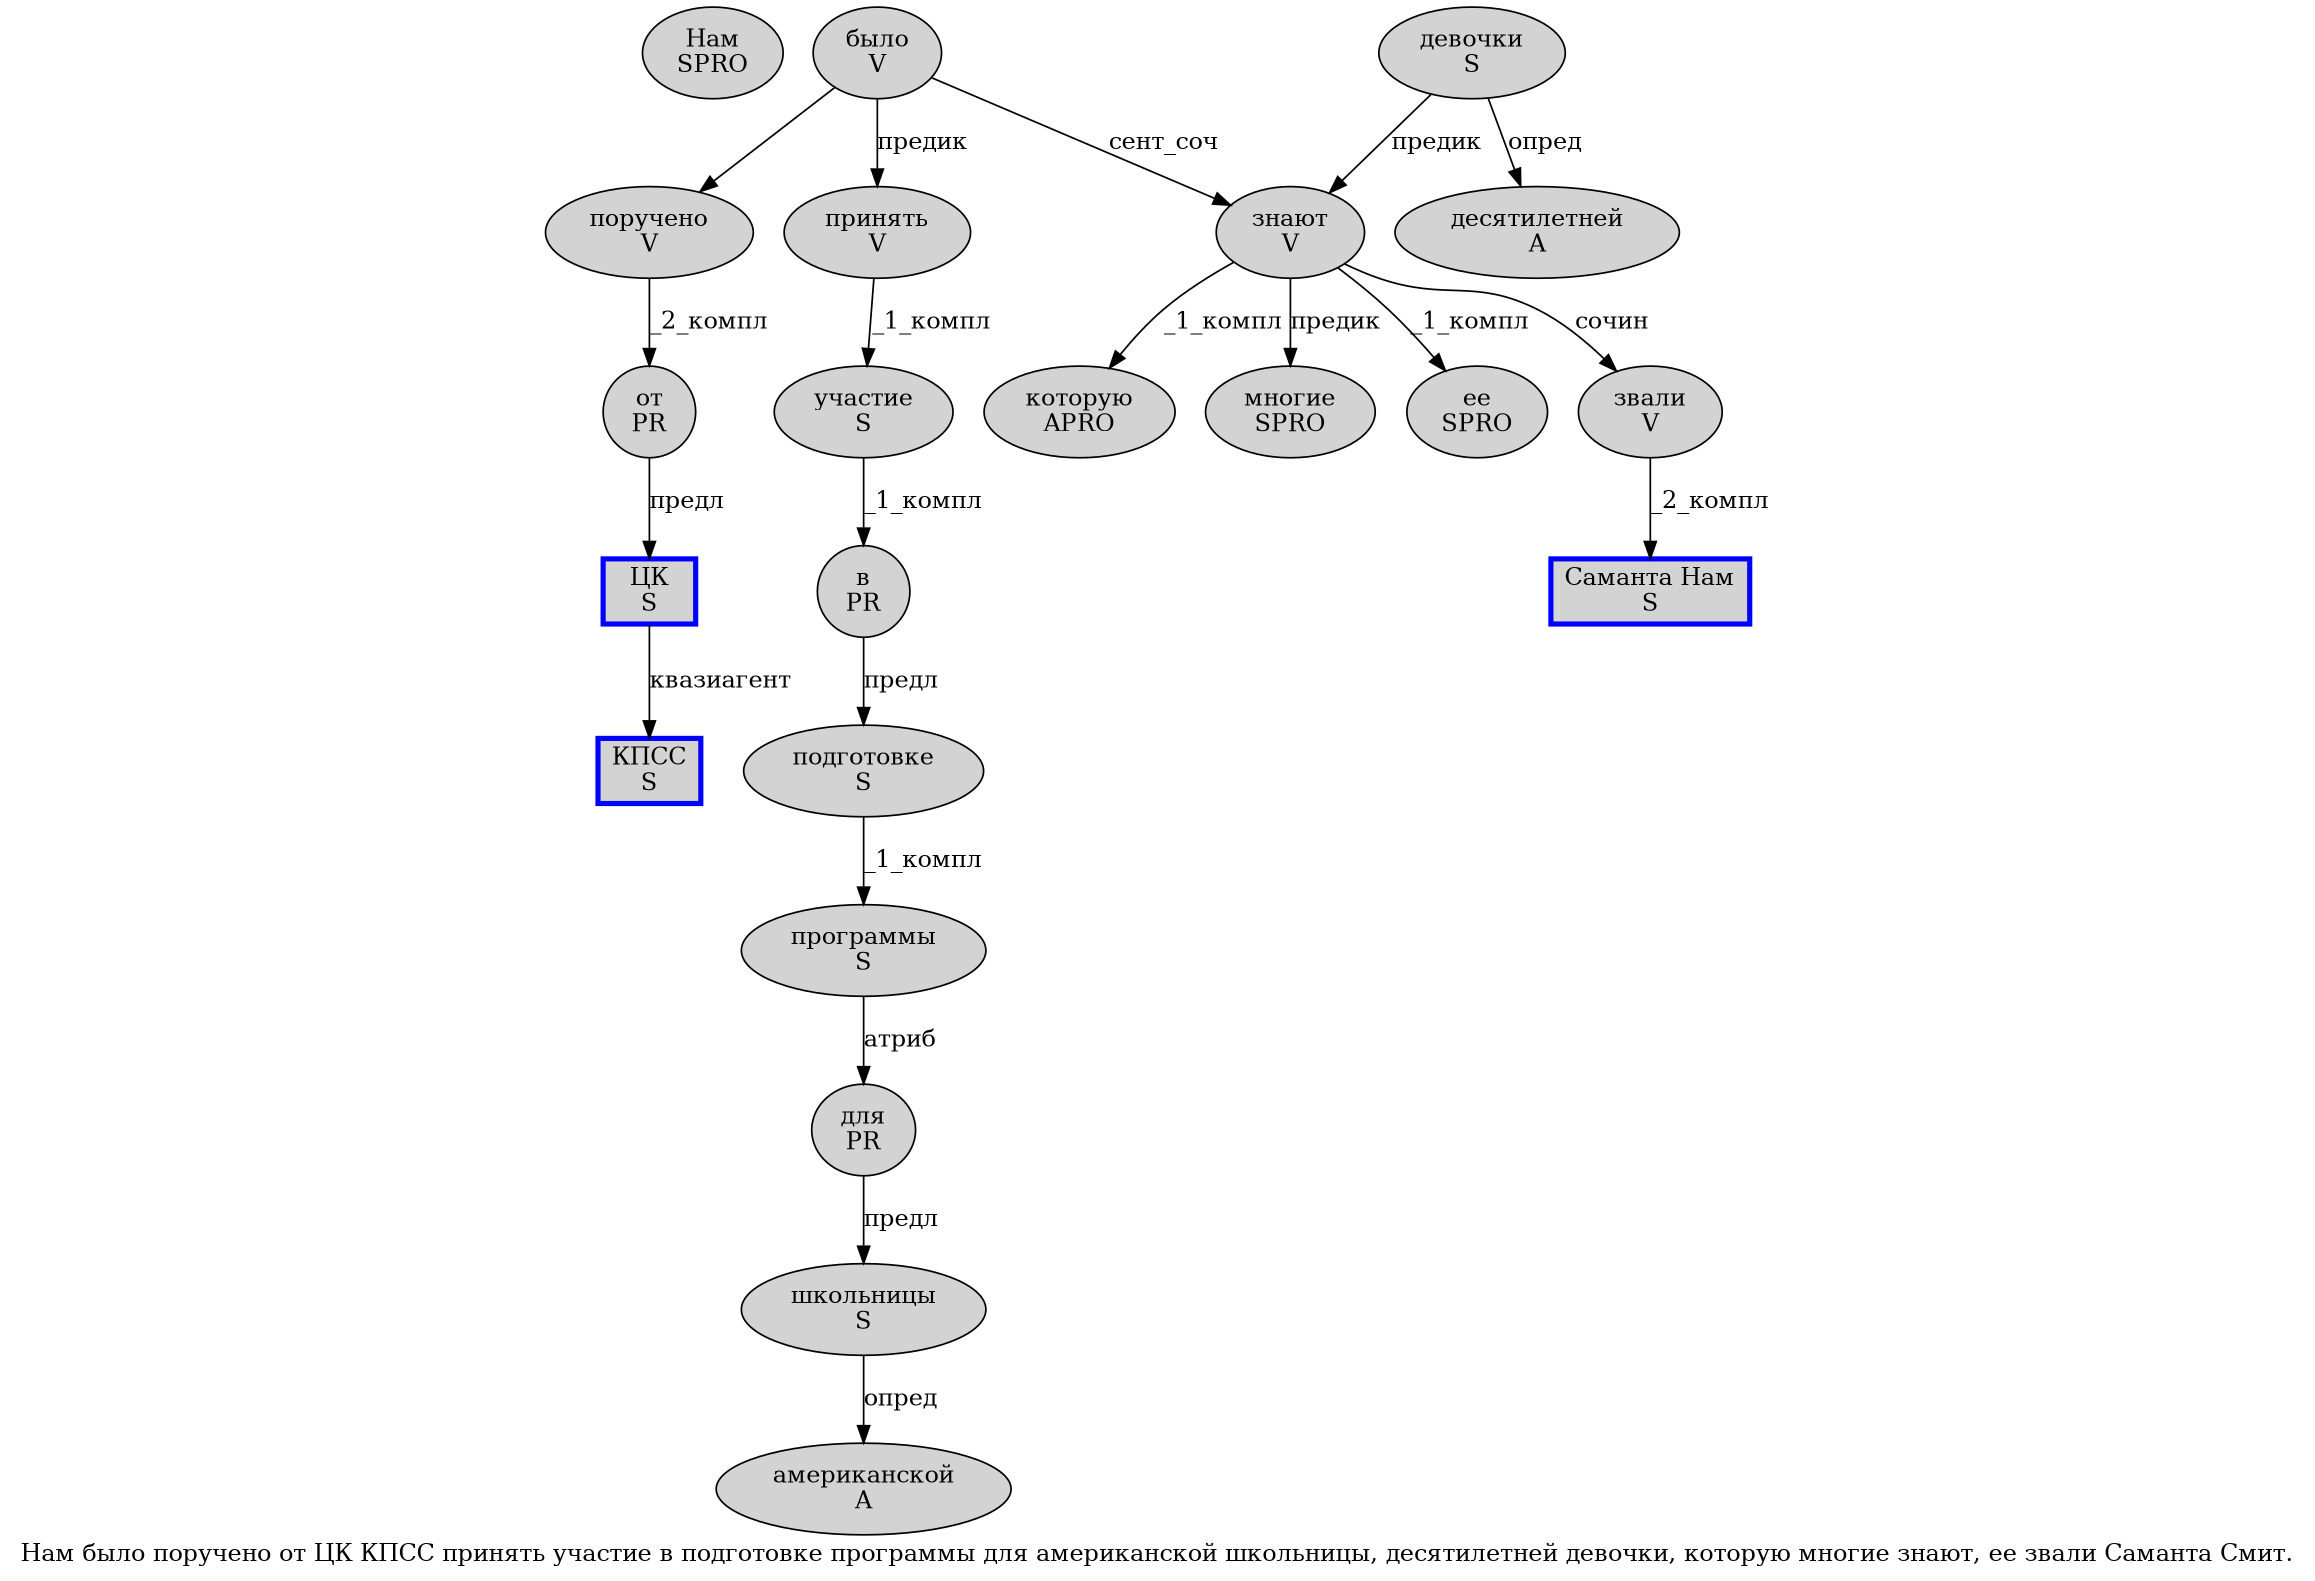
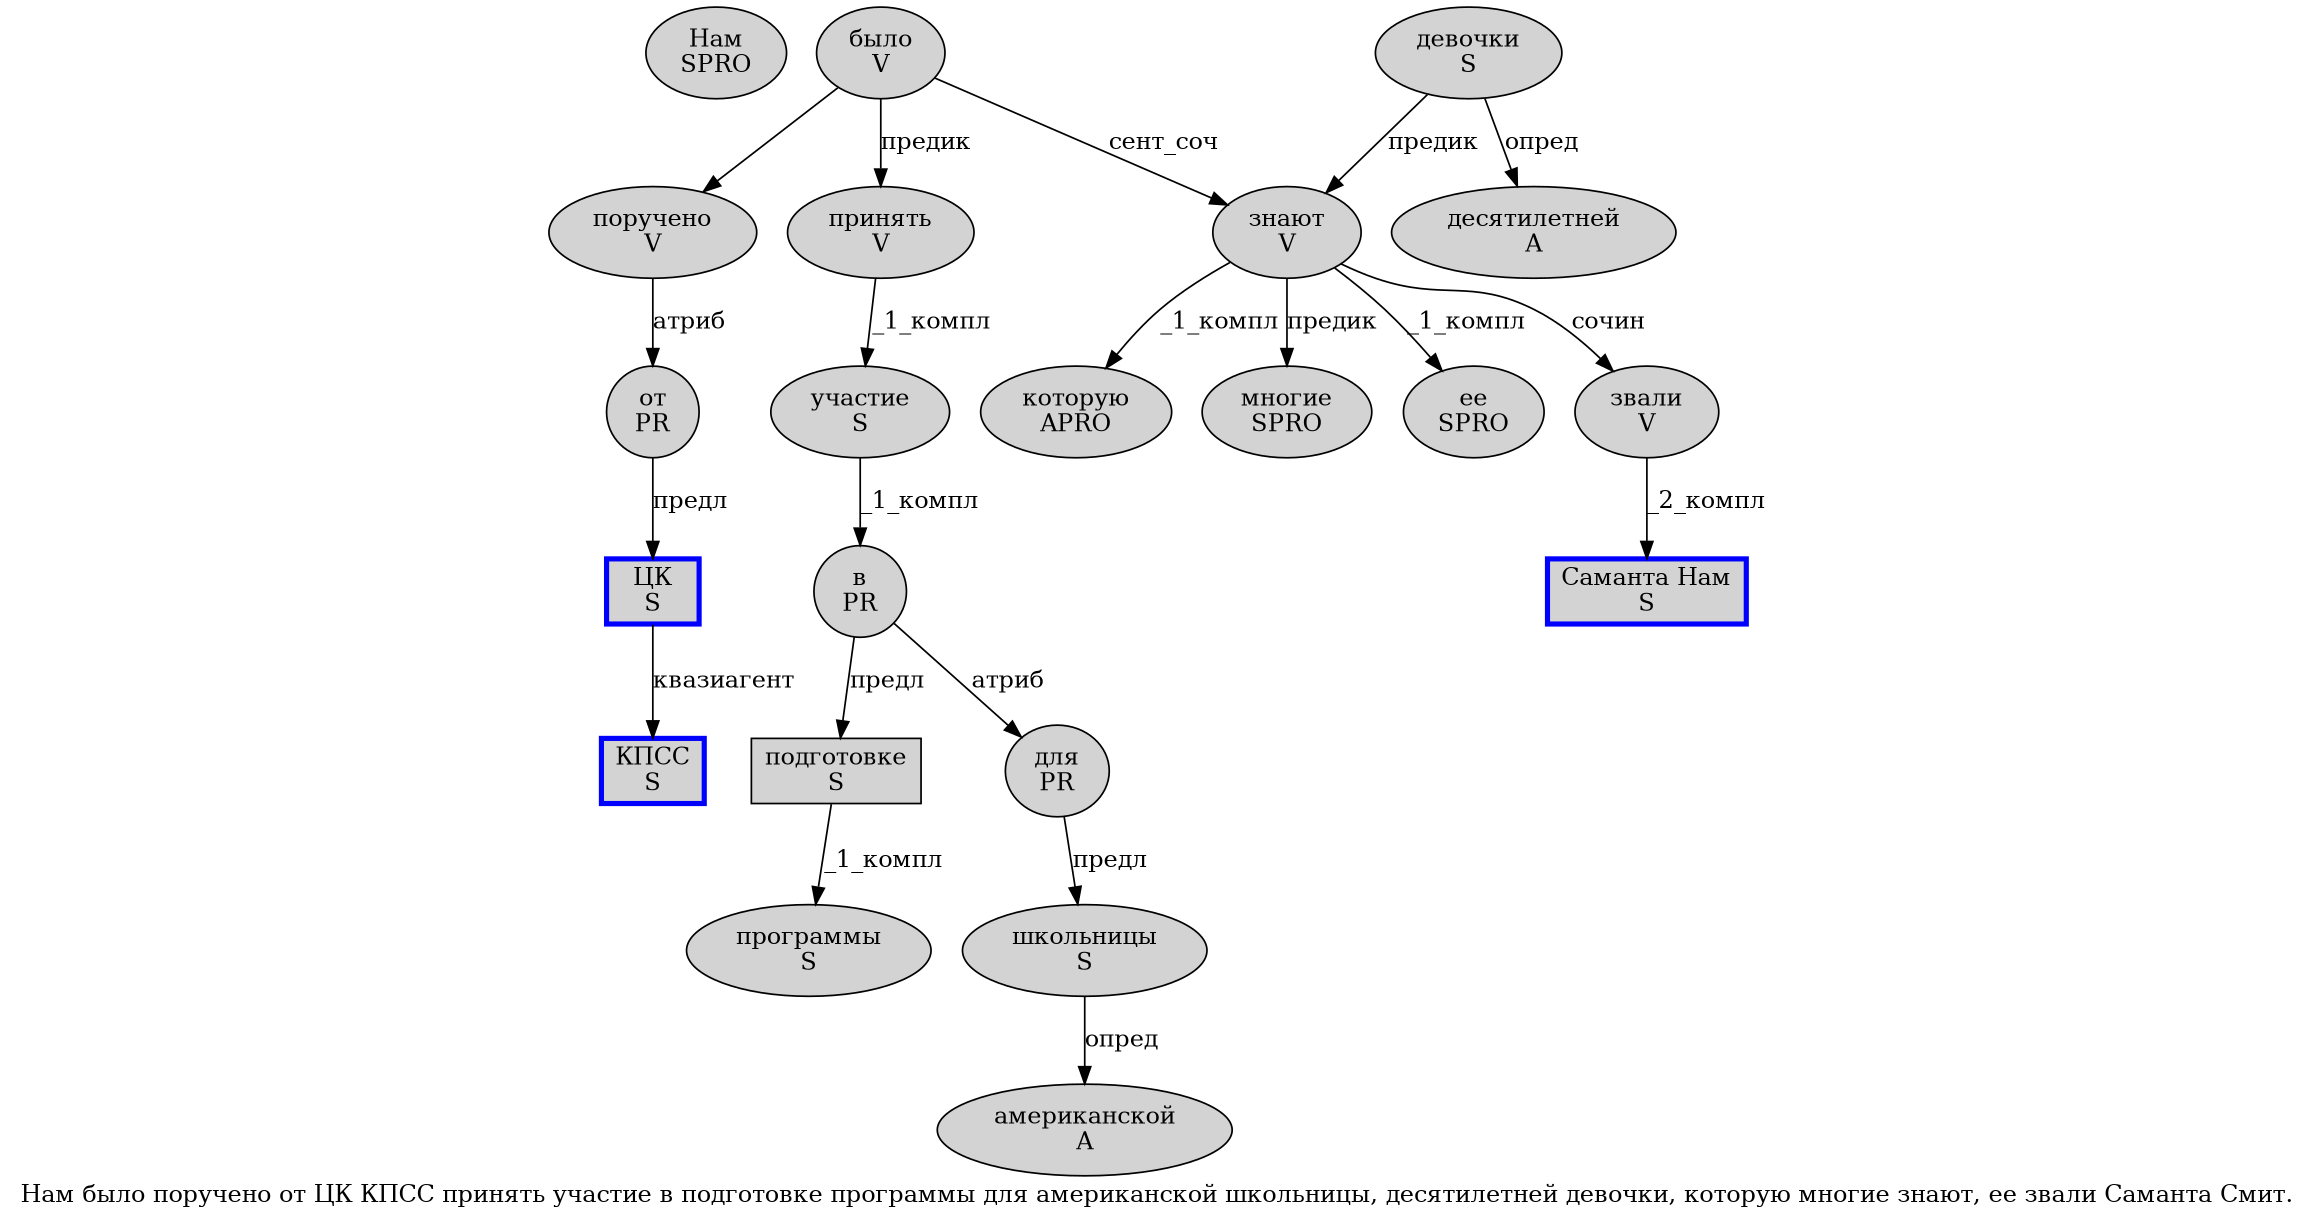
(709, 322) -> (690, 322)
(864, 771) -> (836, 771)
(864, 1031) -> (951, 674)
